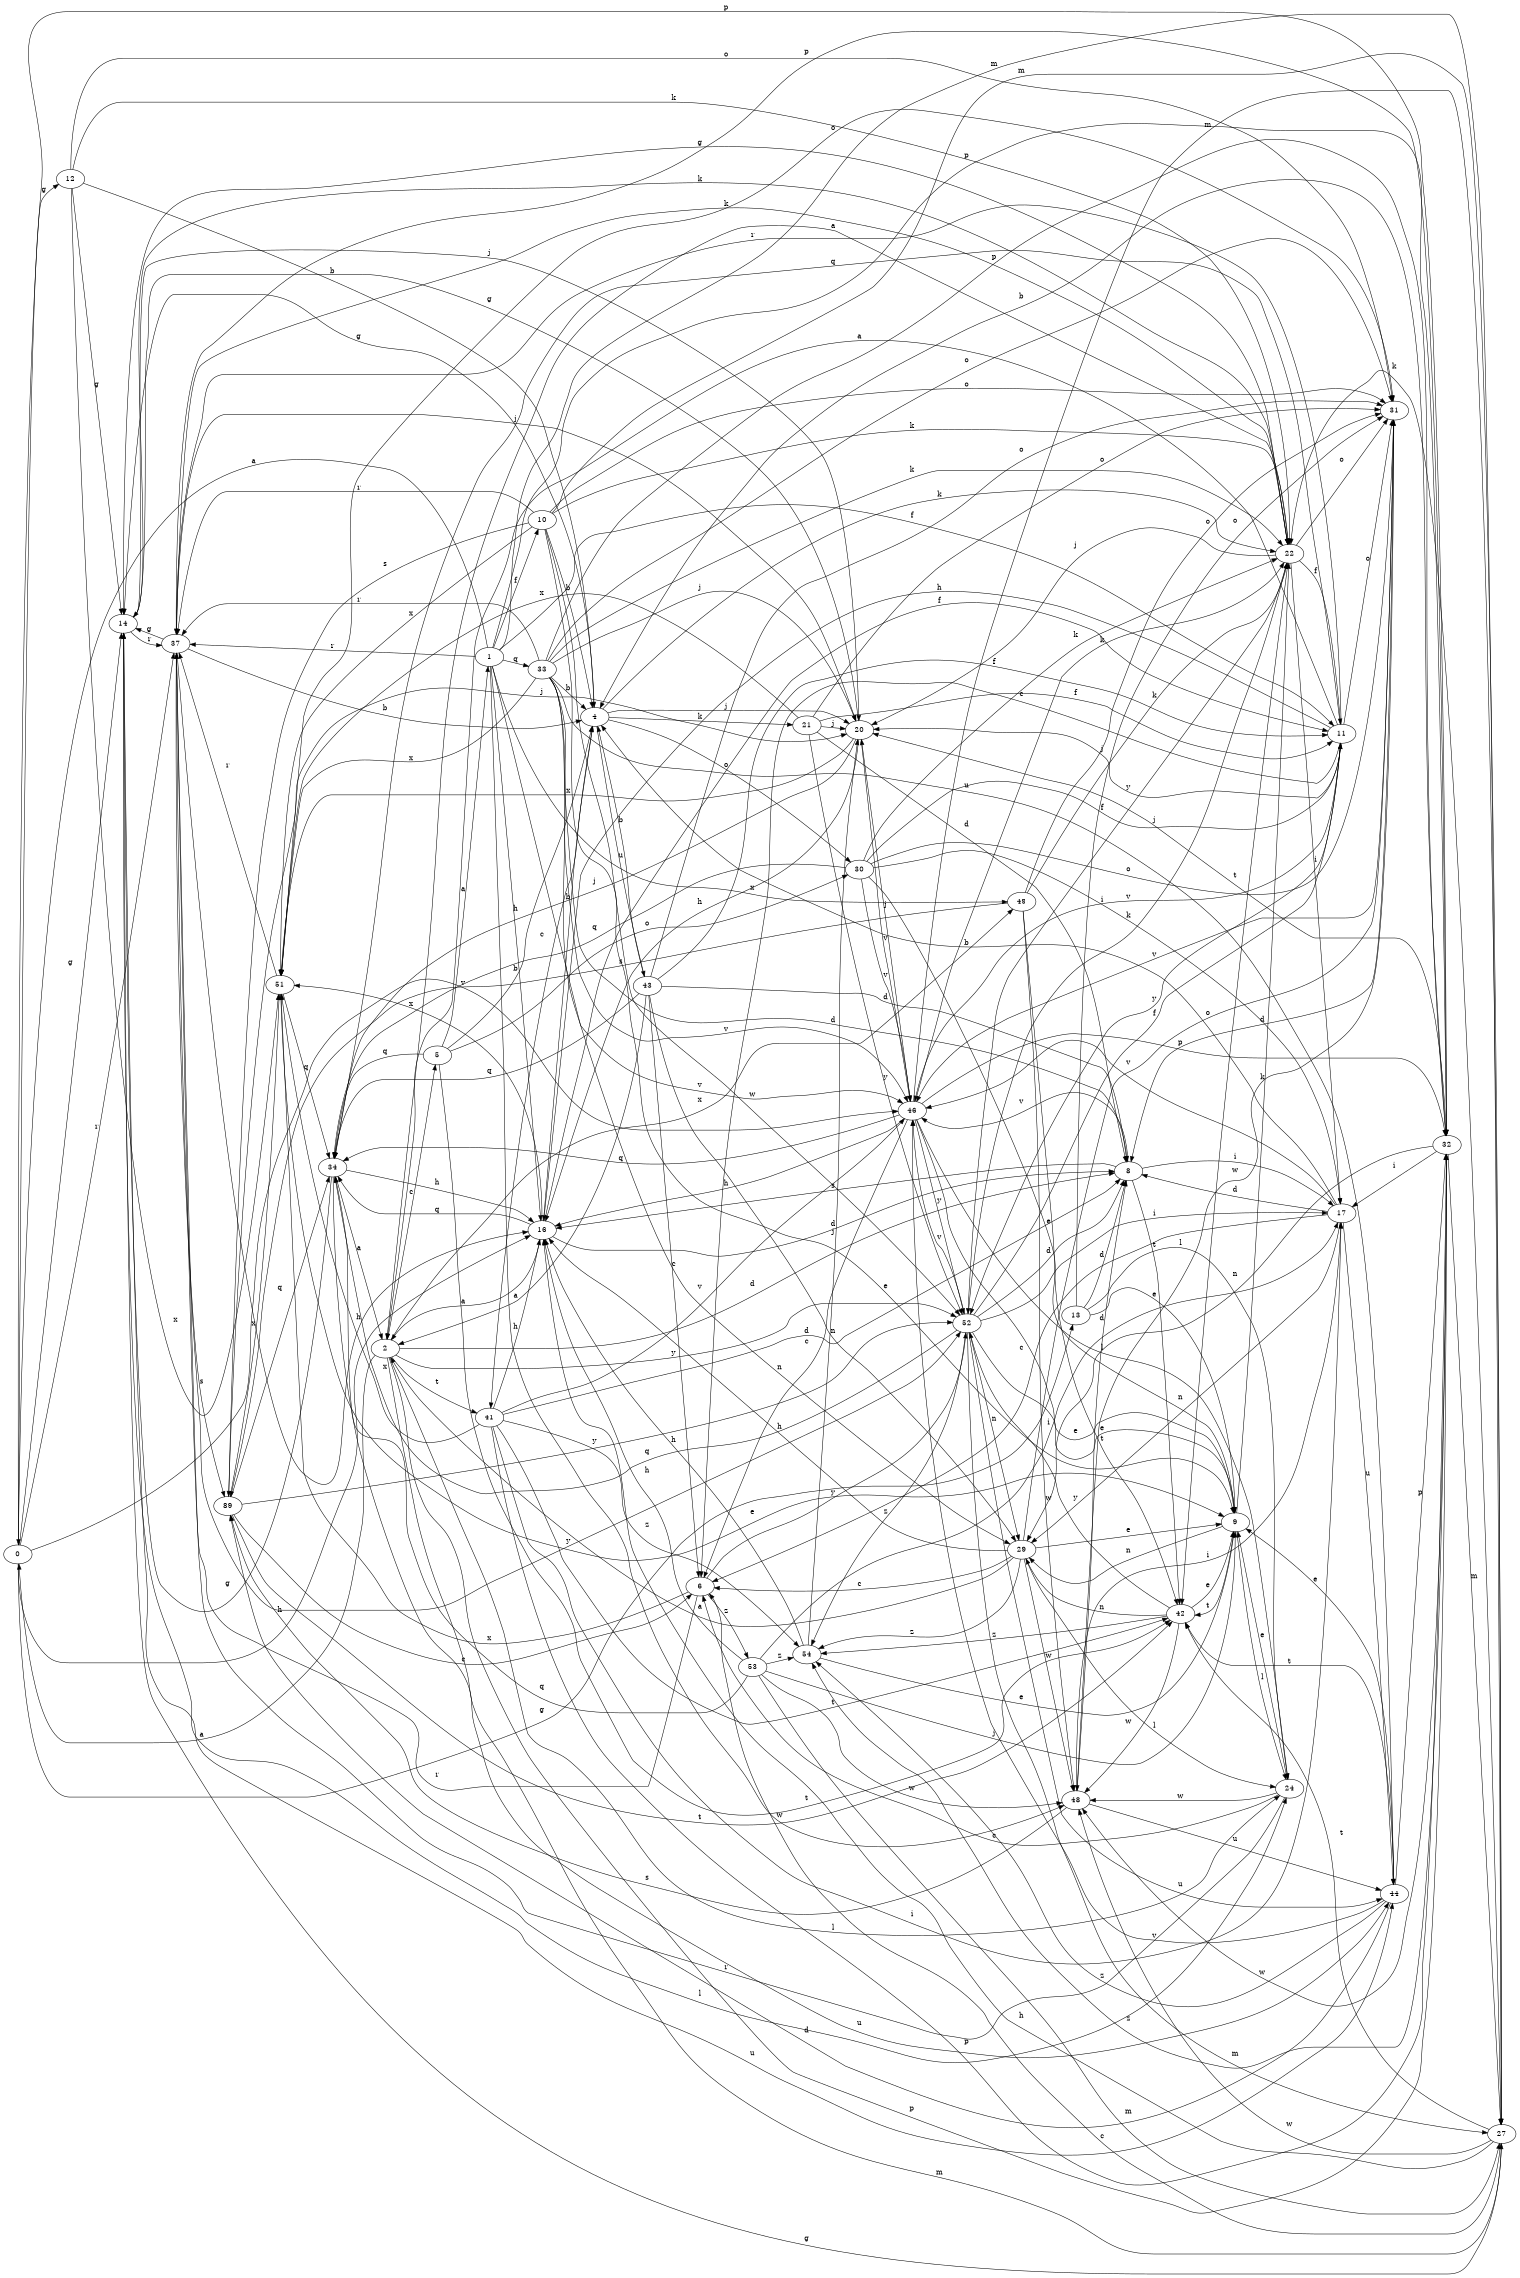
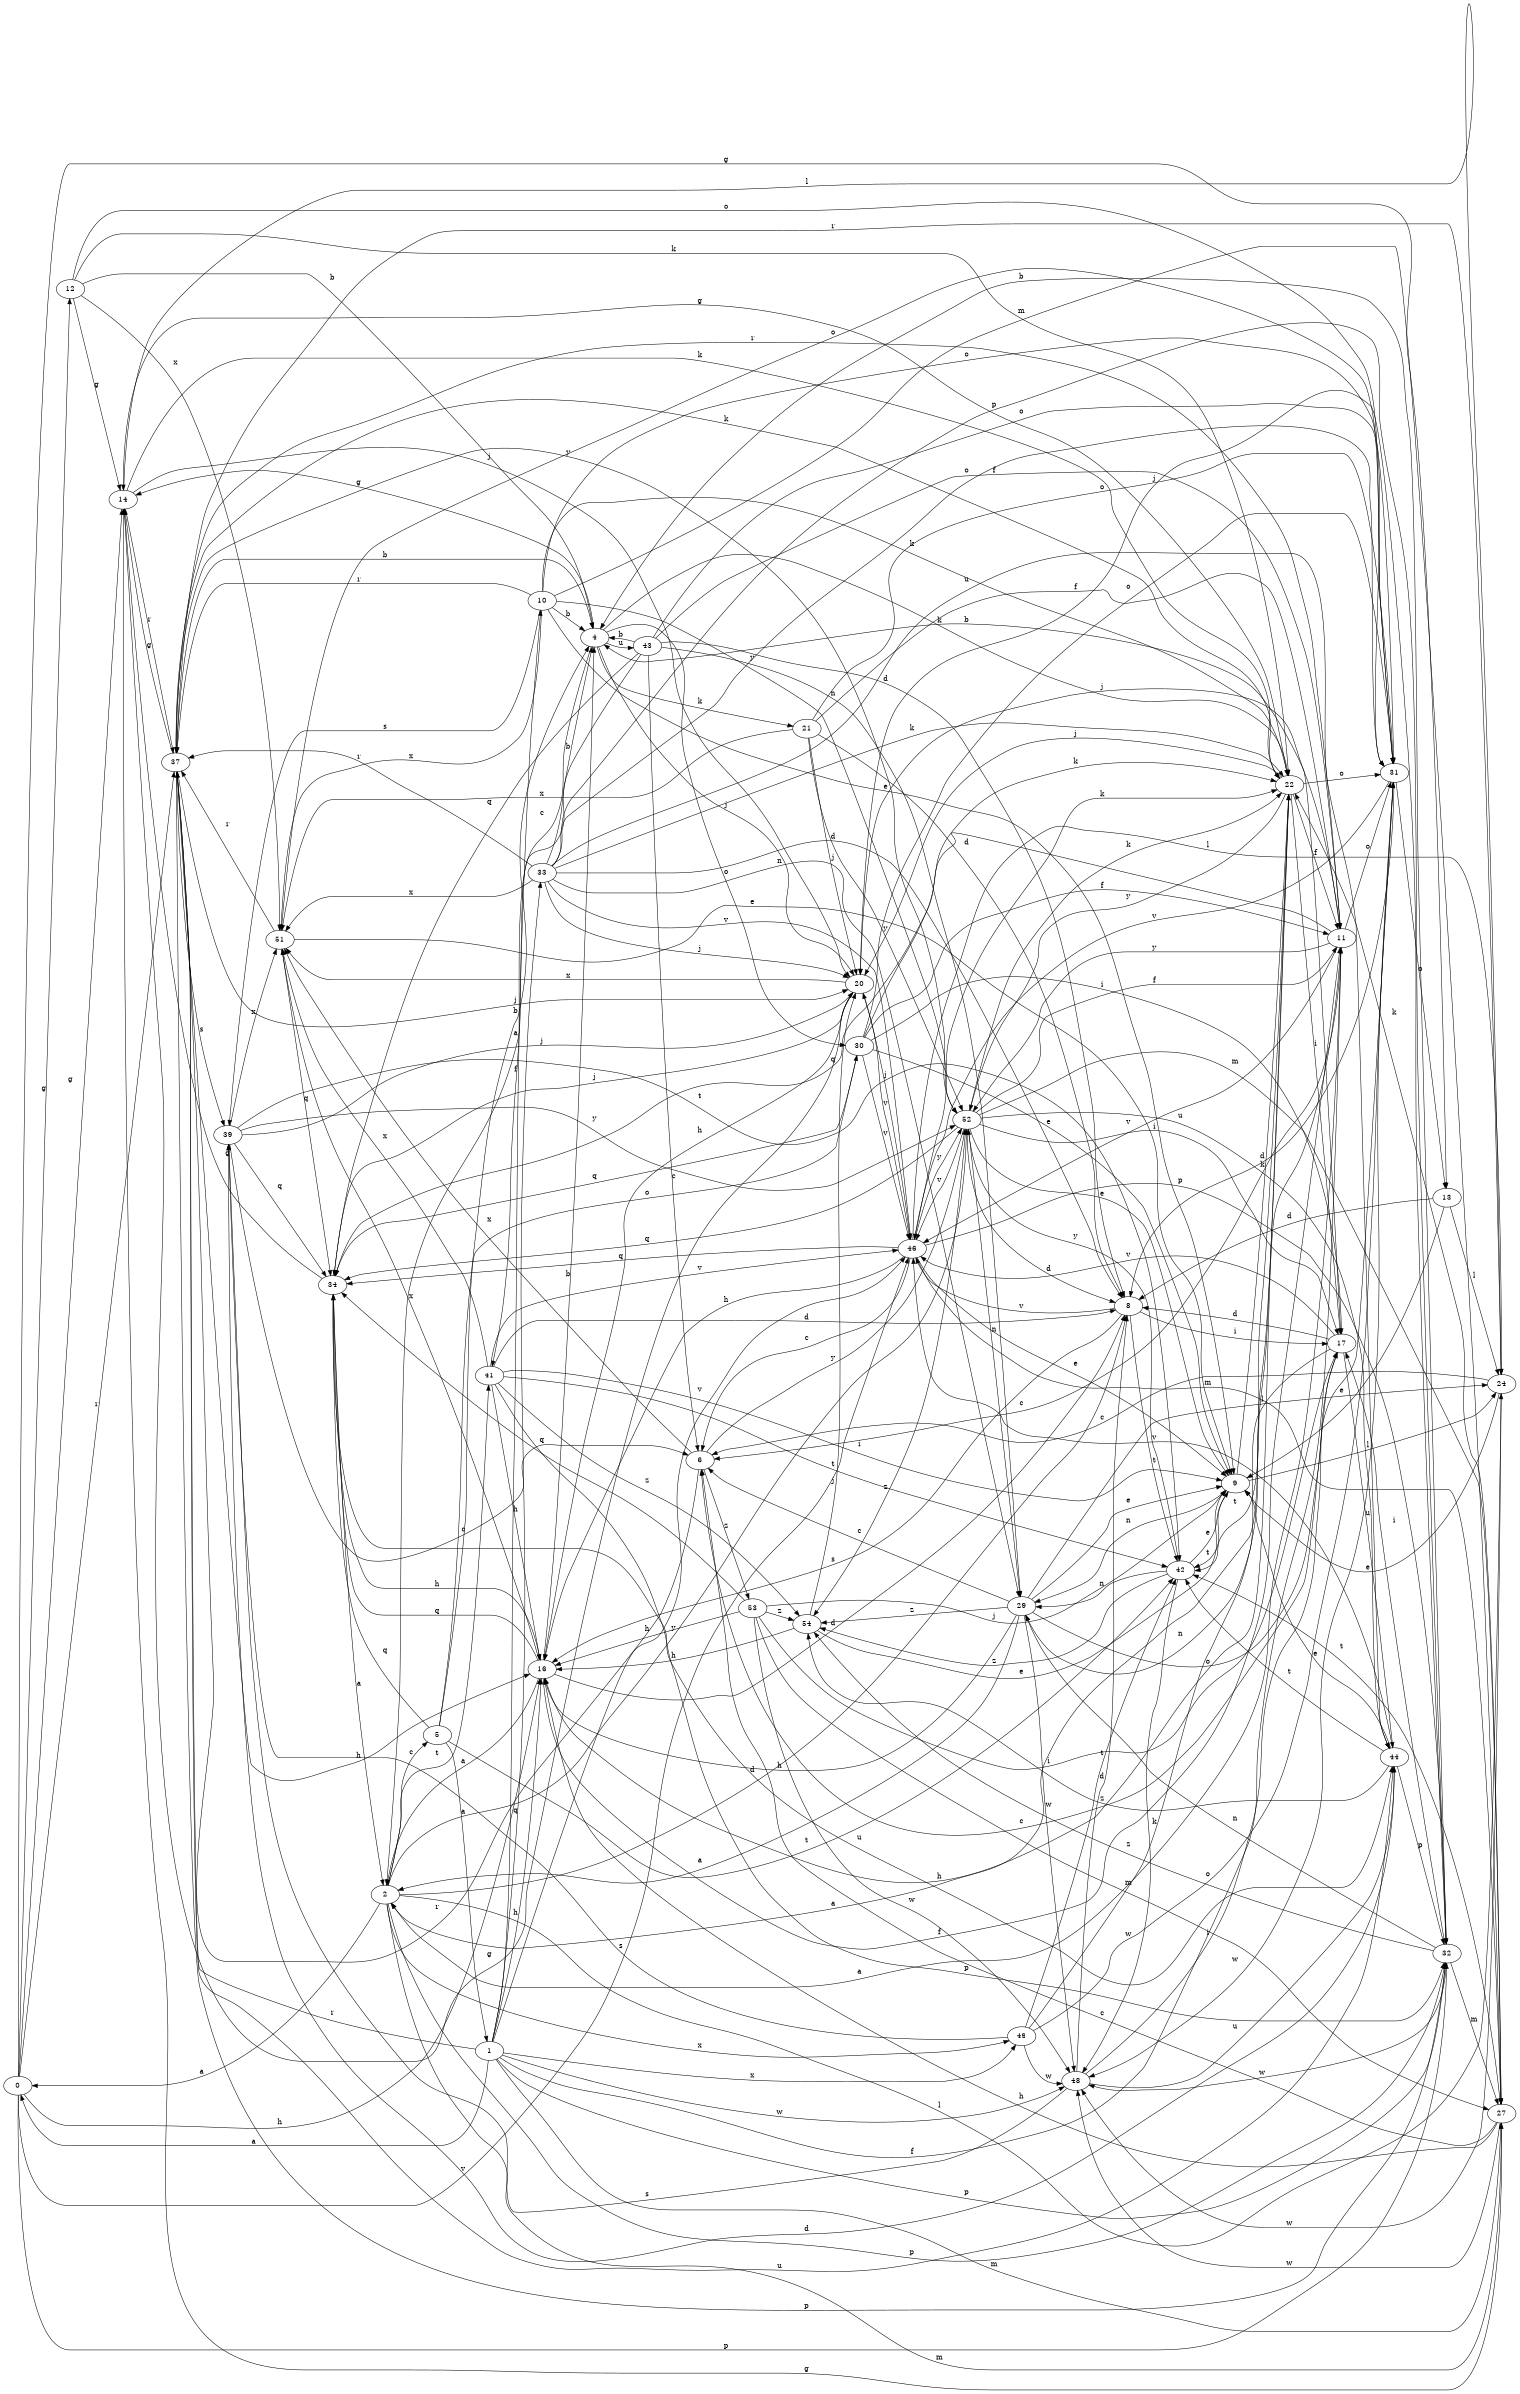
(1104, 787) -> (1425, 1023)
(753, 1095) -> (753, 658)
(228, 1506) -> (228, 1135)
(318, 1820) -> (342, 2104)
(1094, 1963) -> (861, 1454)
